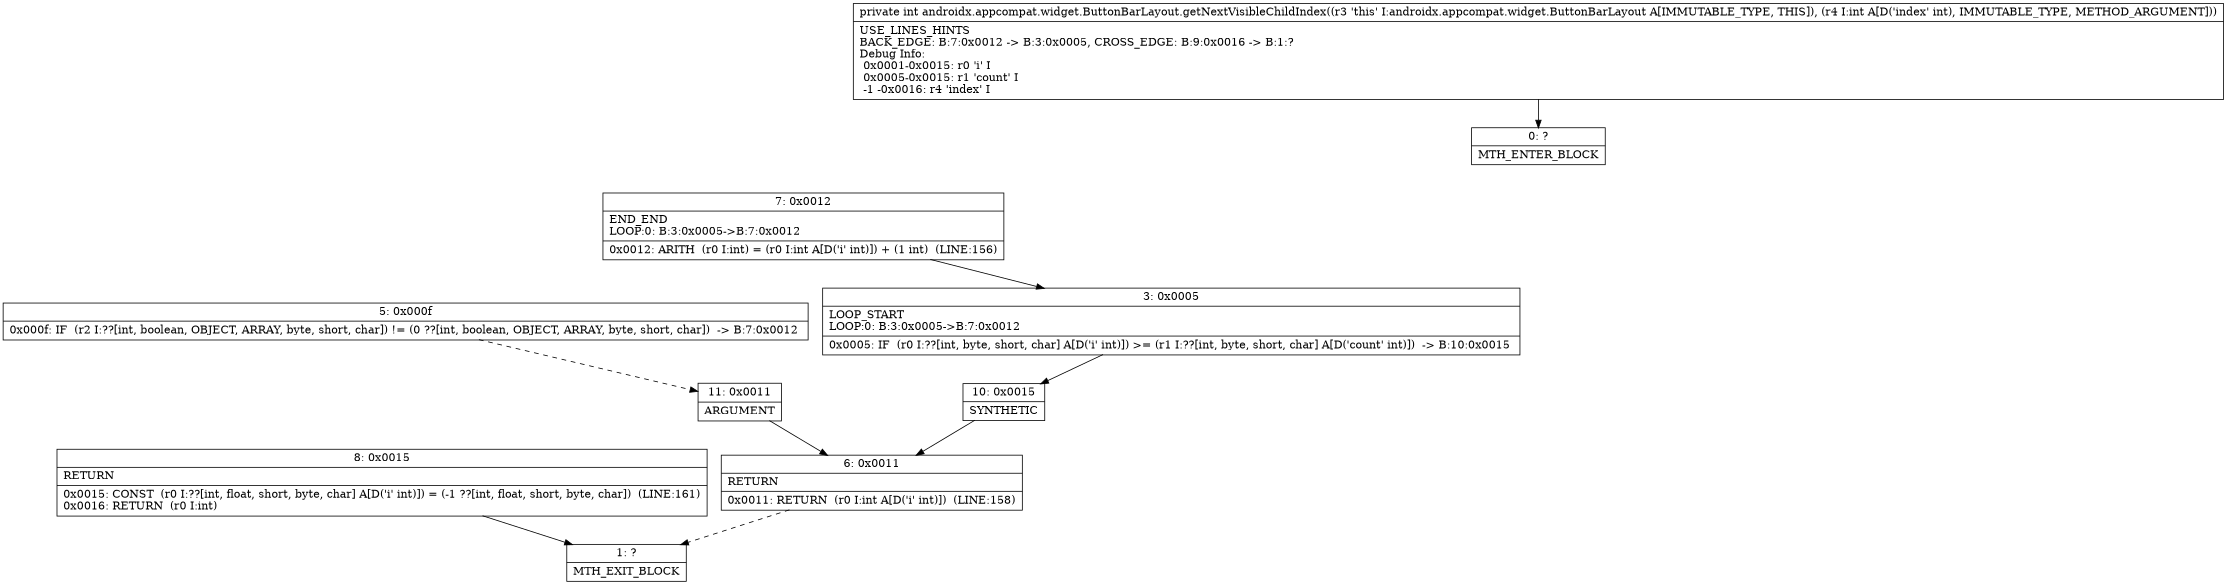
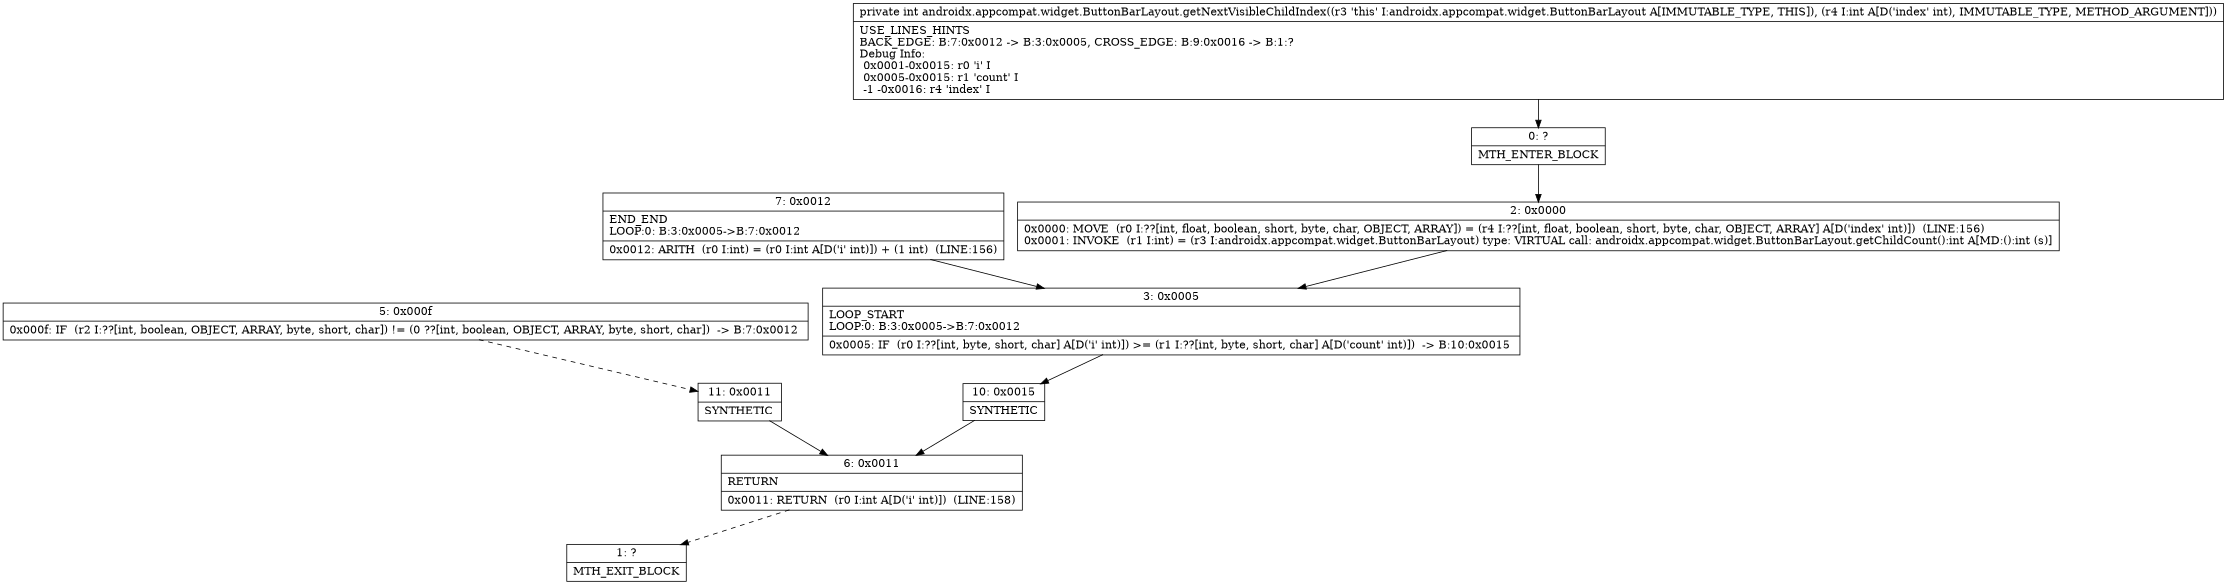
none -> (1538, 226)
(740, 411) -> (739, 411)
(382, 483) -> none
